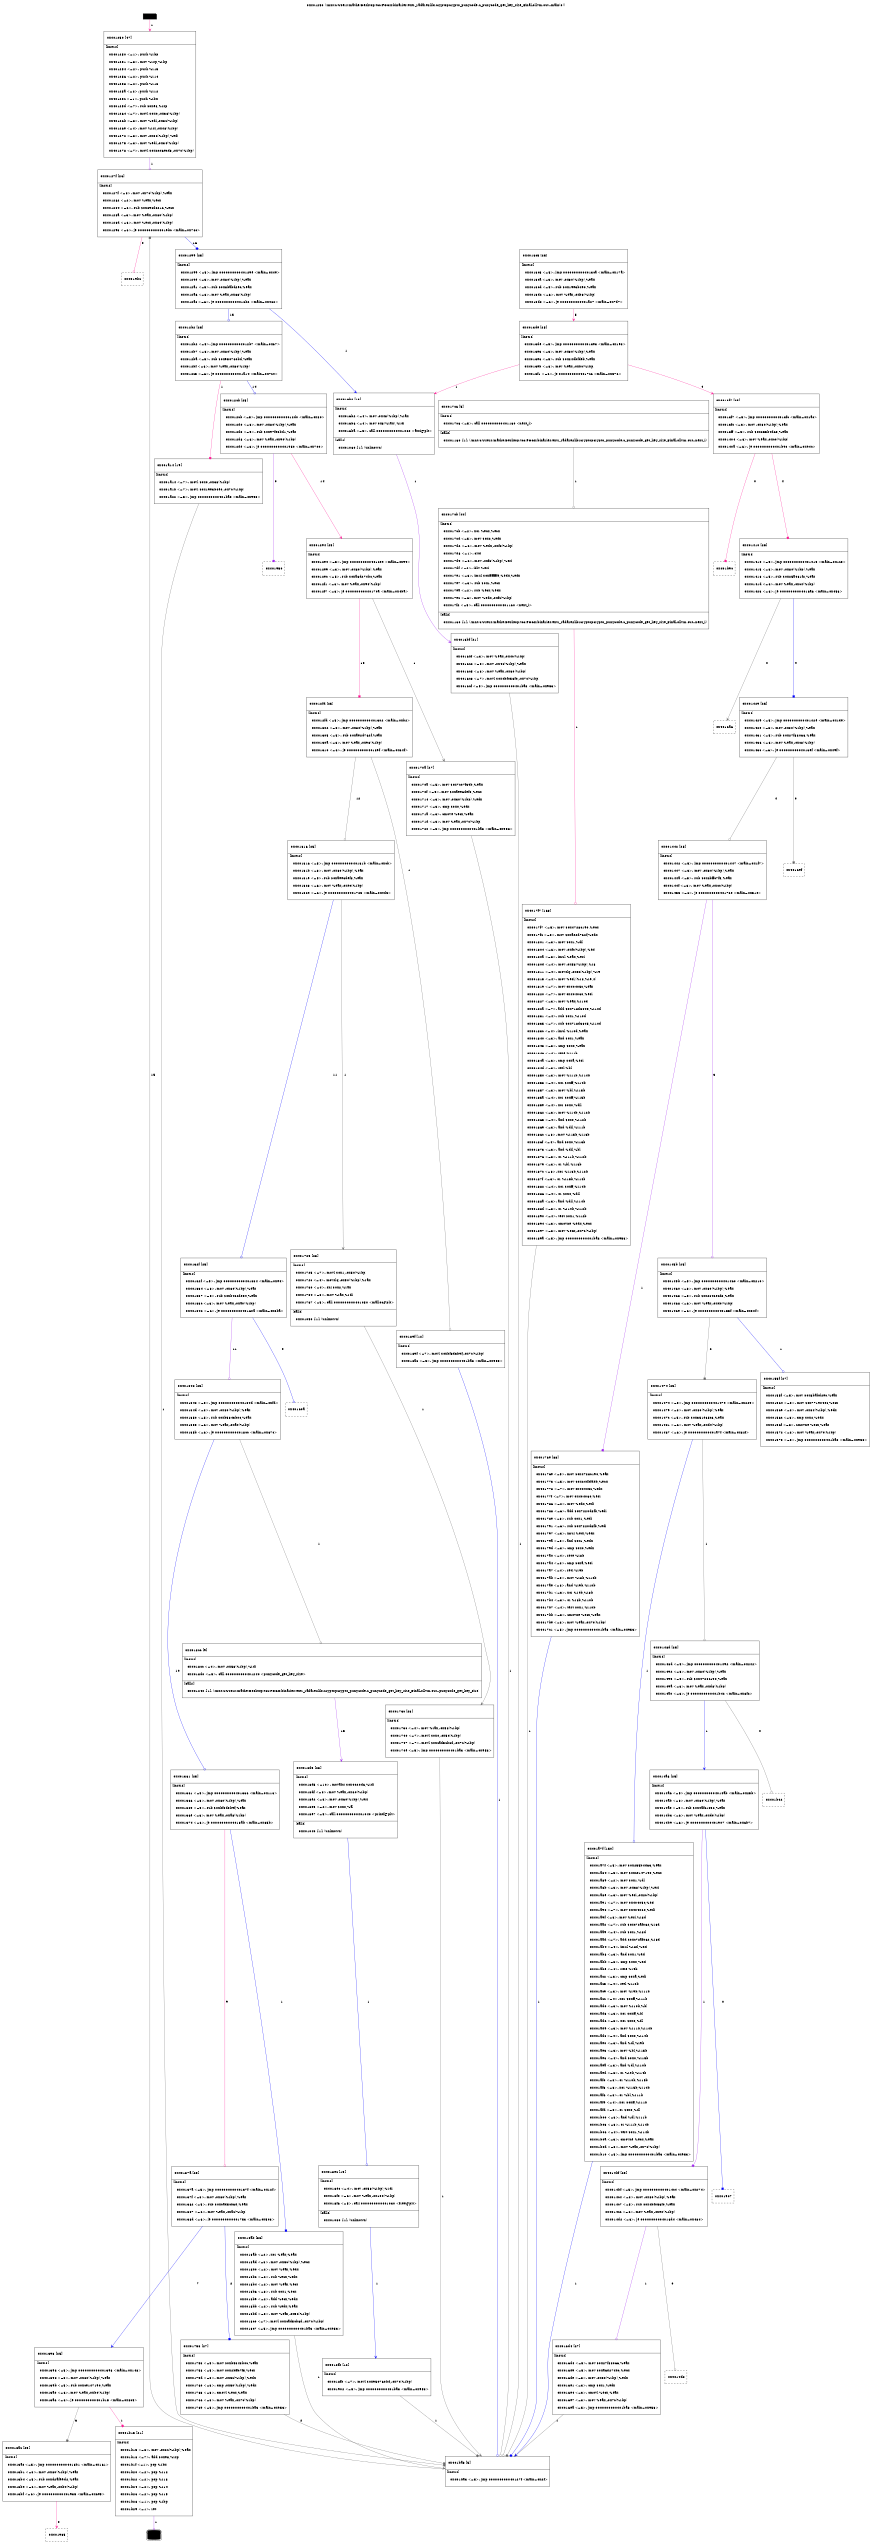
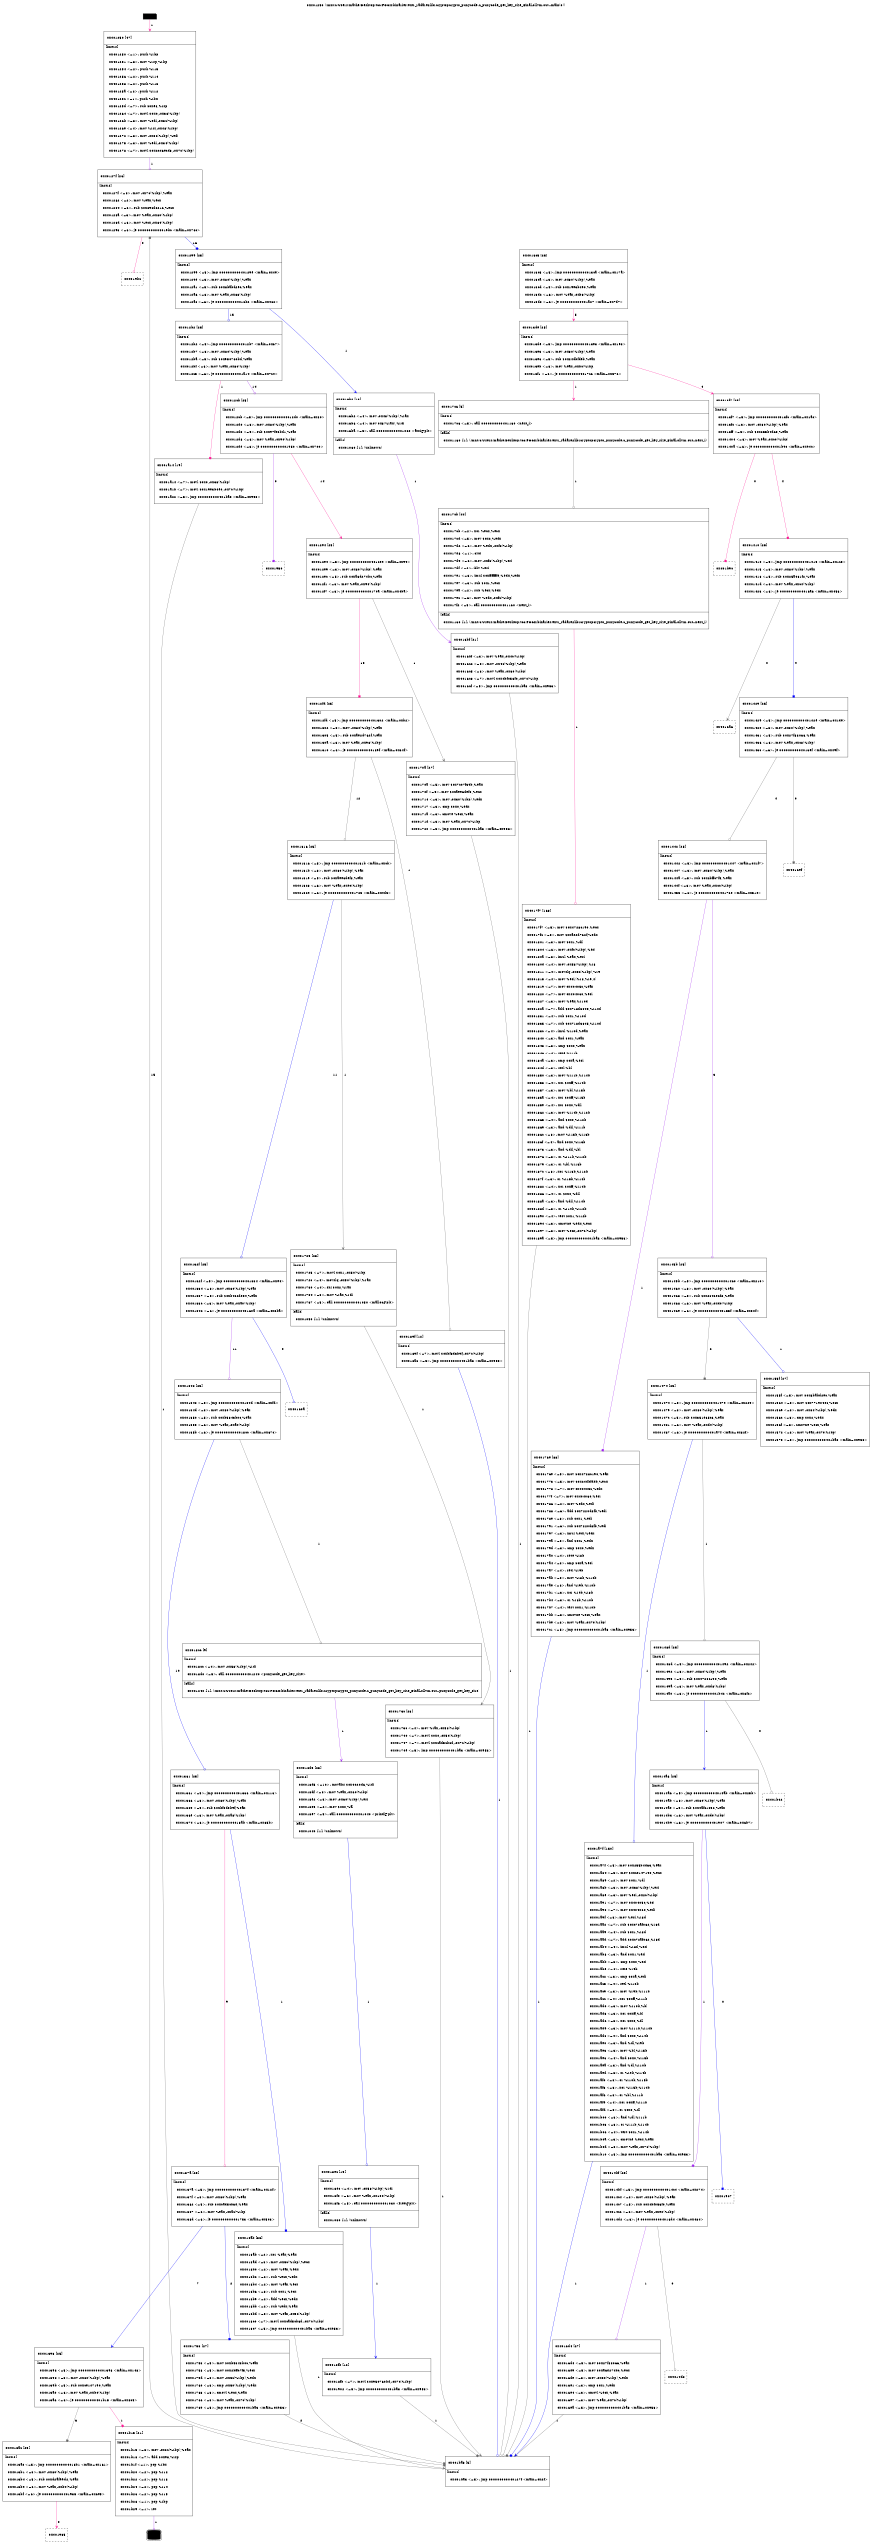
(477, 377) -> (574, 389)
(251, 386) -> (251, 386)
(342, 1731) -> (342, 1731)
